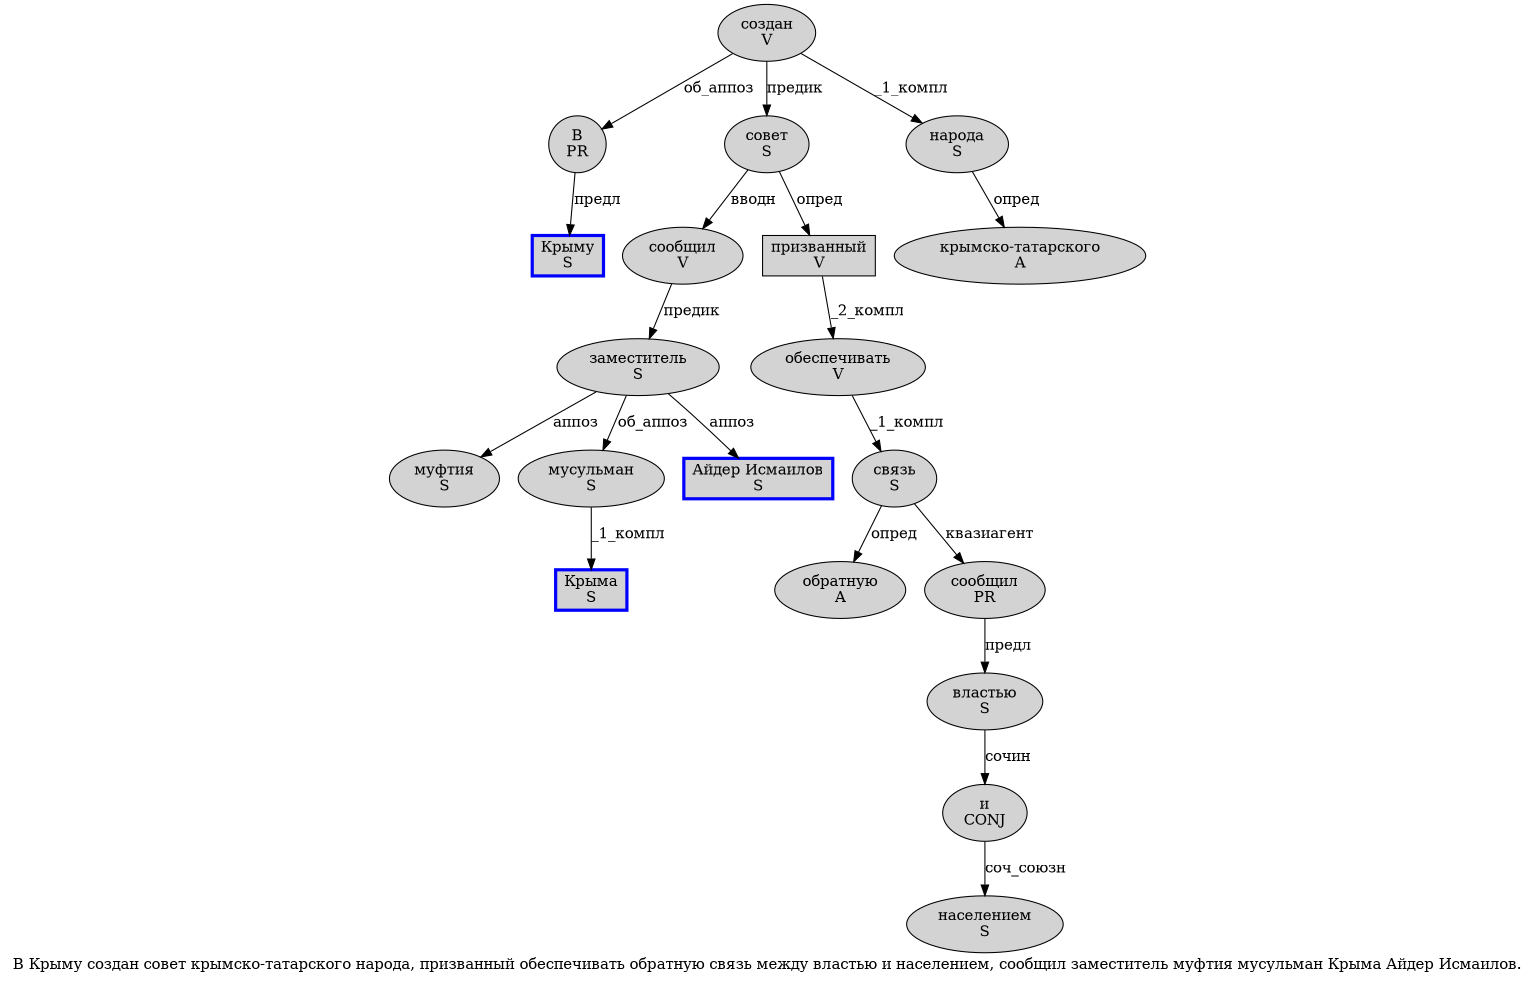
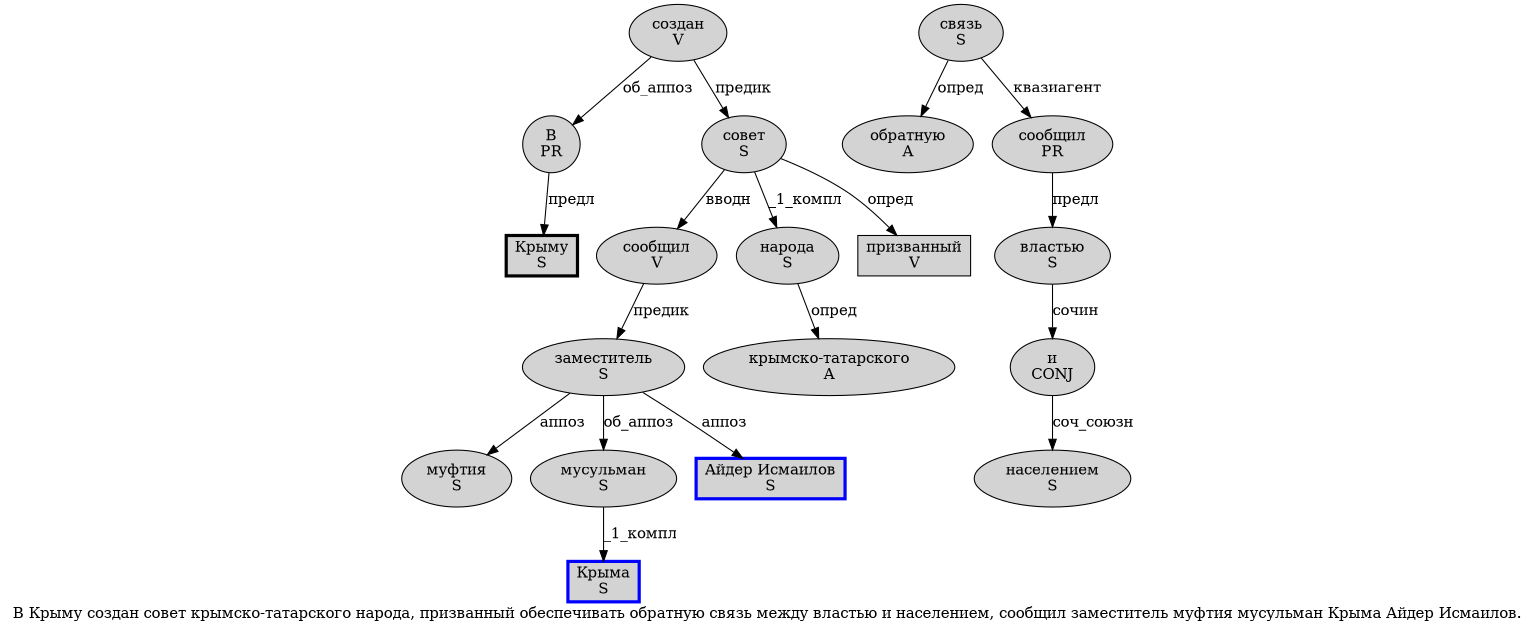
(857, 86) -> (764, 195)
(568, 256) -> (542, 256)
(838, 367) -> none
